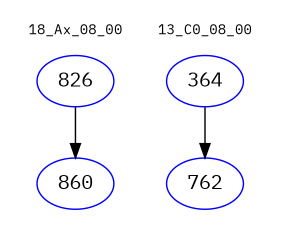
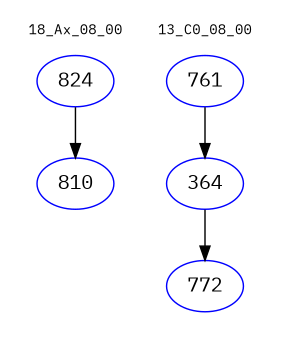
(75, 81) -> (75, 81)
none -> (205, 81)
(75, 184) -> (75, 184)
(205, 184) -> (205, 286)
